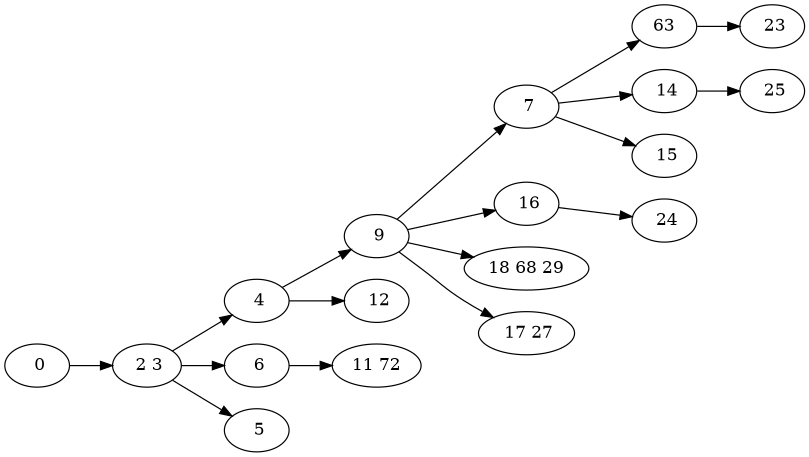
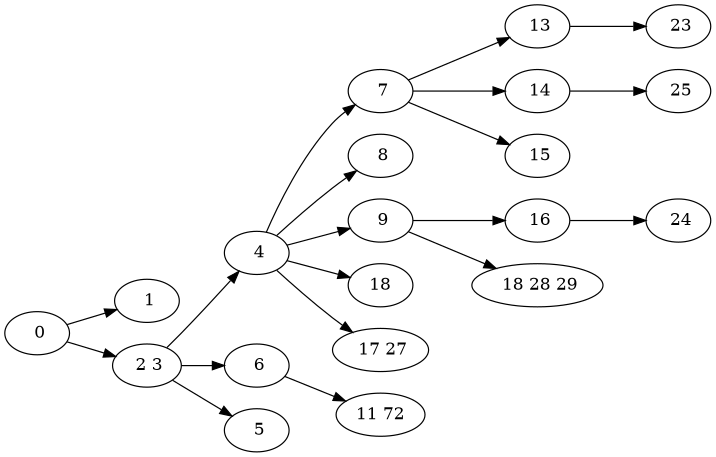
(664, 26) -> (537, 26)
none -> (381, 156)
(447, 175) -> (299, 168)
(527, 268) -> (537, 285)
(440, 283) -> (309, 299)
none -> (147, 301)
(377, 301) -> (381, 285)
